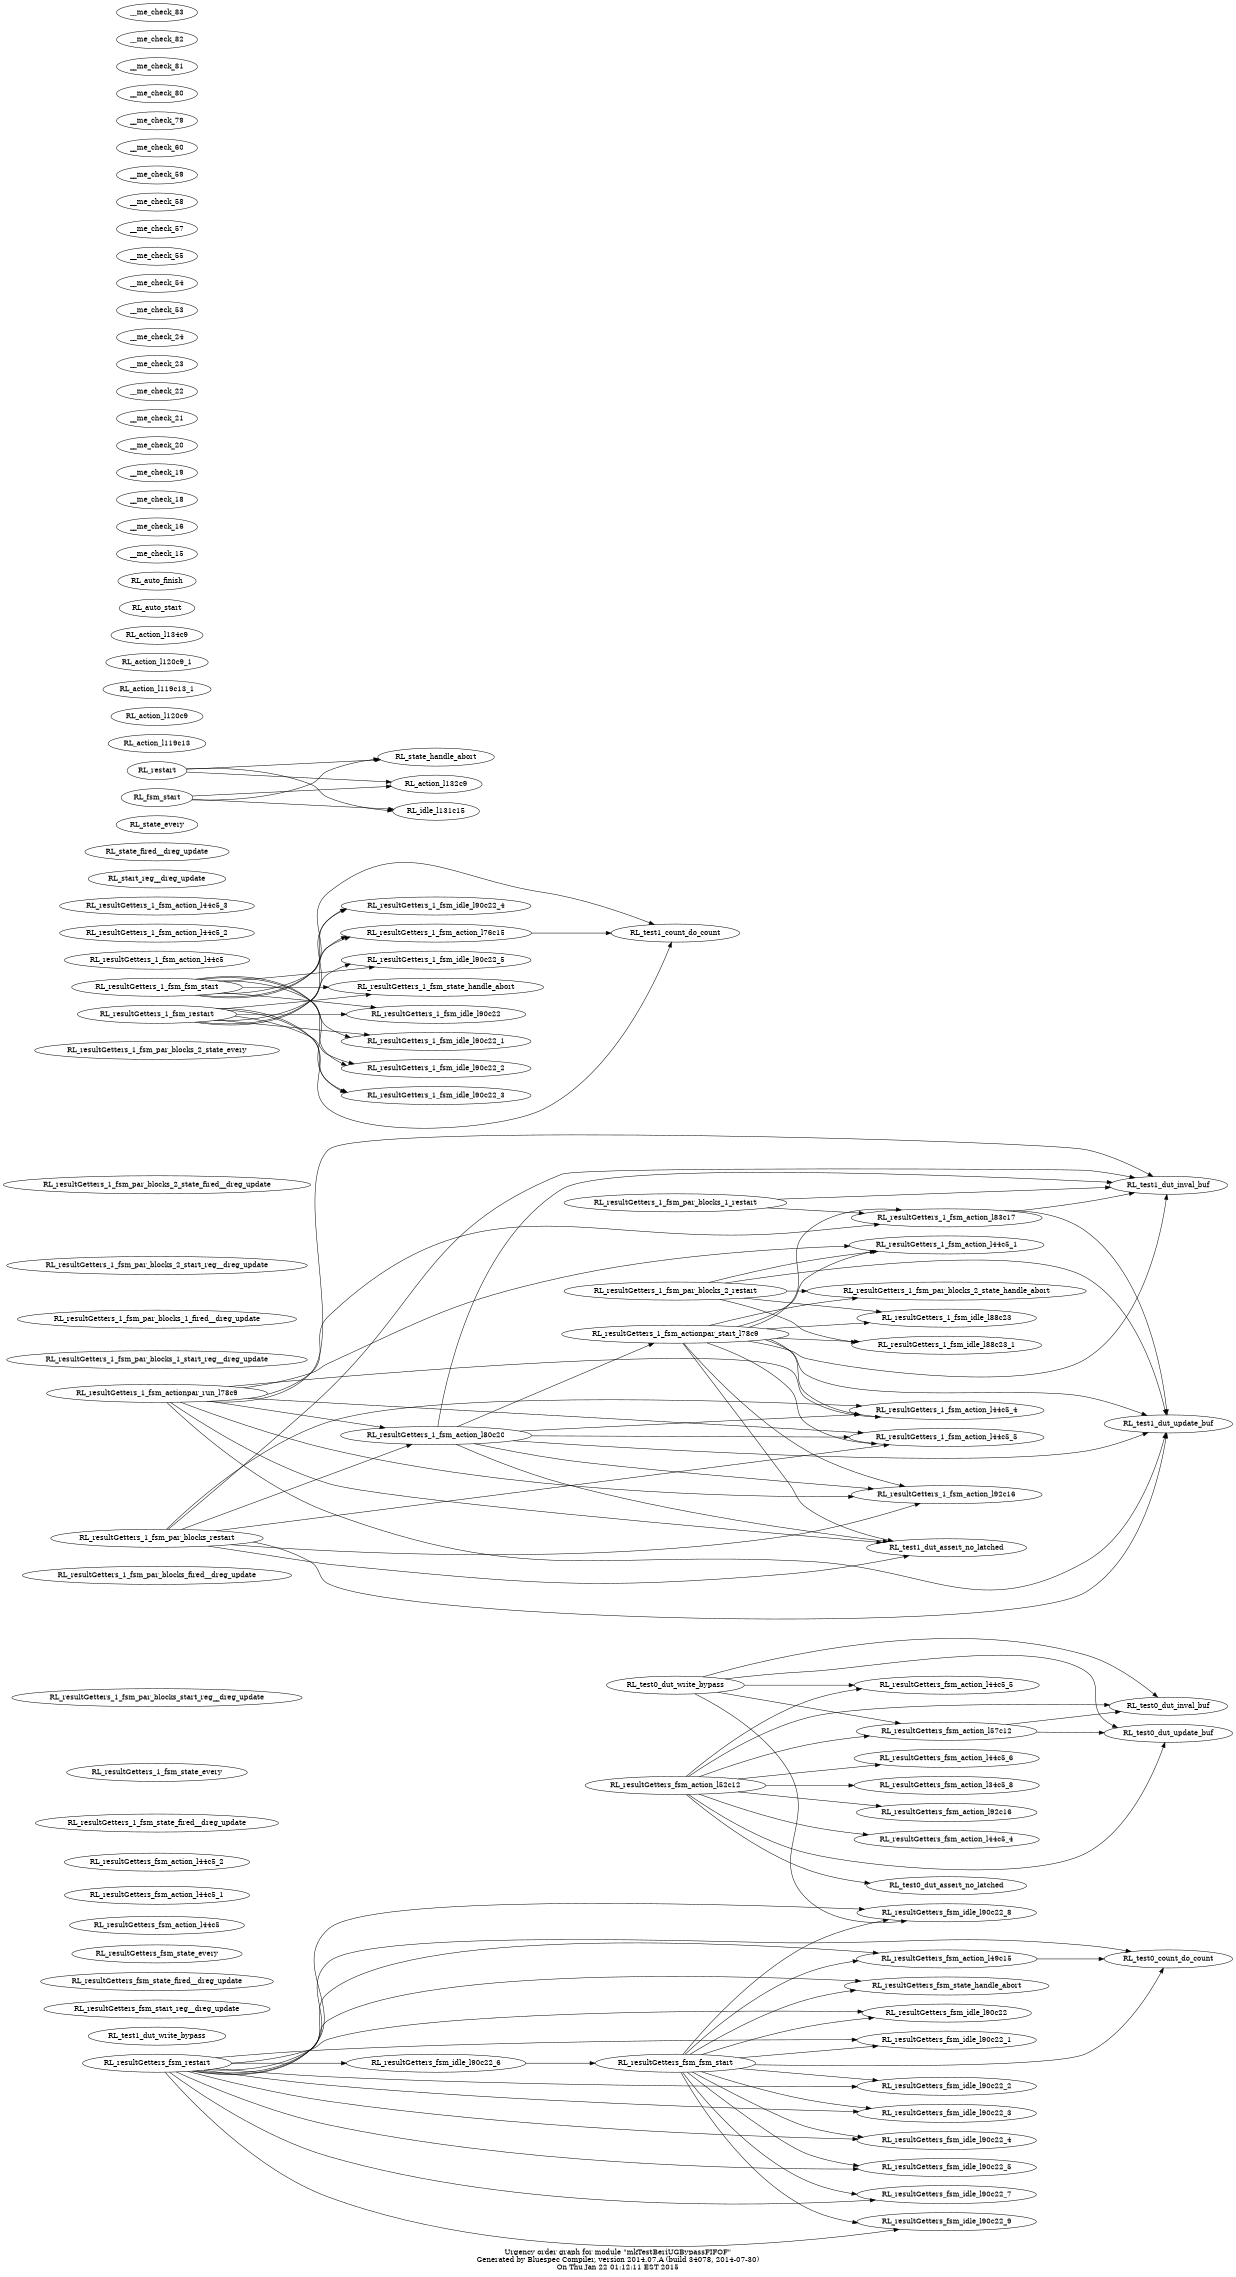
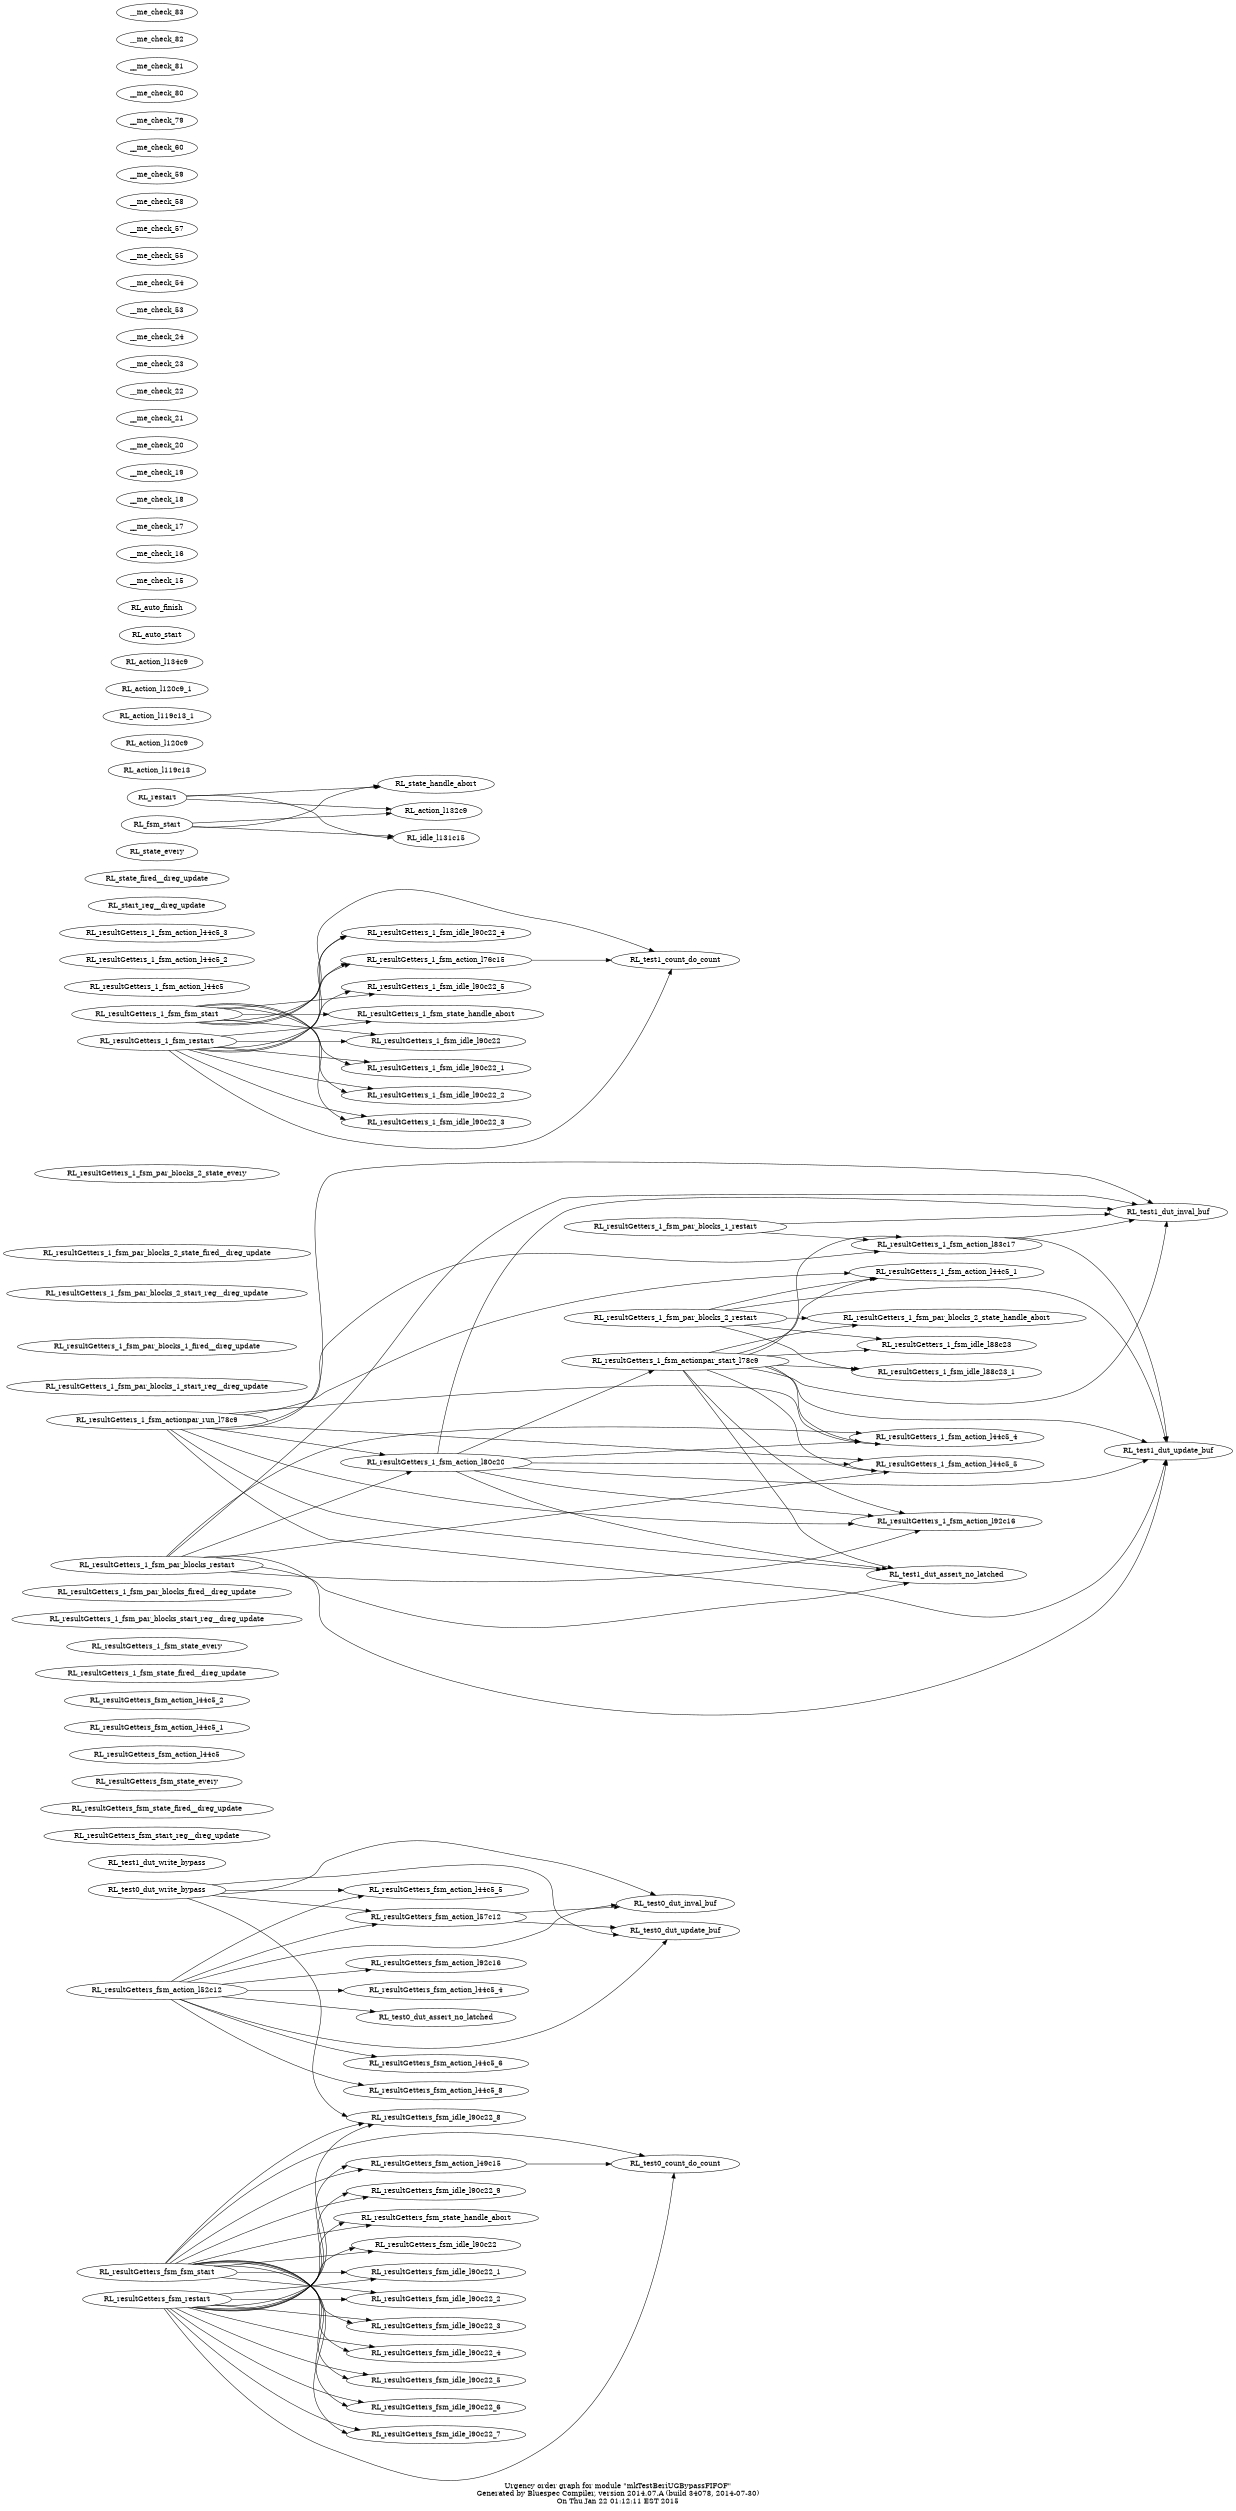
none -> (157, 527)
(947, 1785) -> (436, 2091)
(558, 2063) -> (314, 2290)
